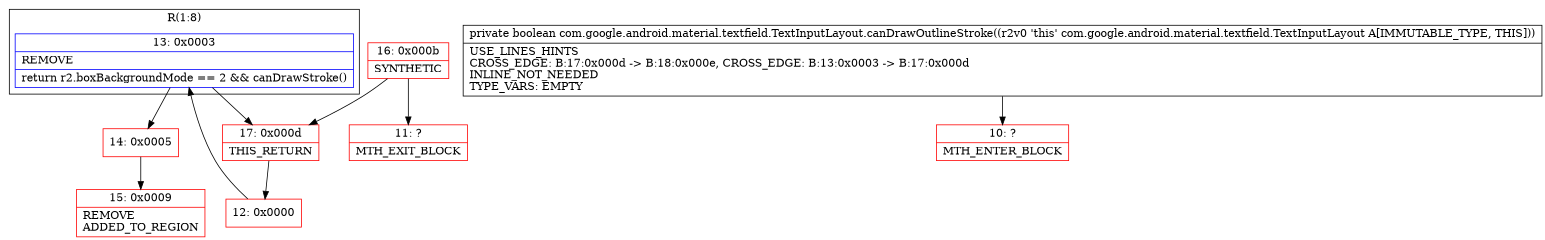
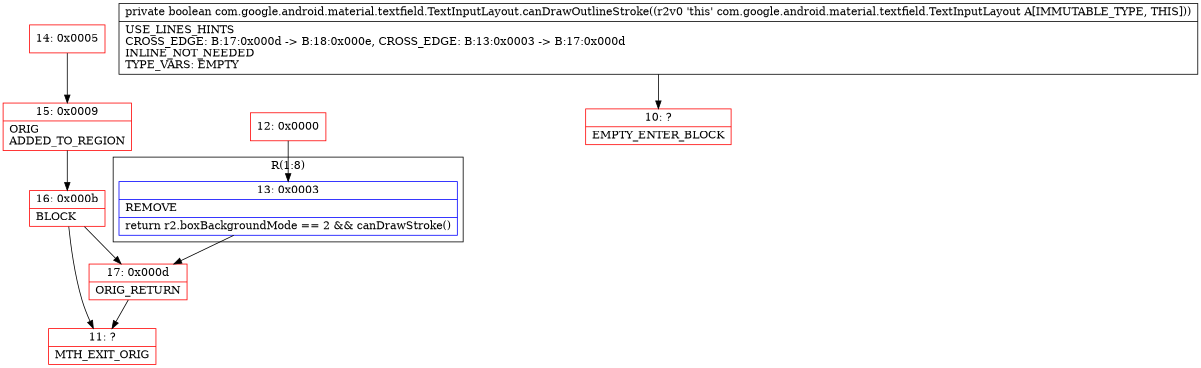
(408, 69) -> (56, 217)
(161, 105) -> none
(271, 151) -> (138, 290)
(408, 151) -> (102, 355)
(1003, 151) -> (658, 135)
none -> (67, 167)
(267, 176) -> (122, 311)
(109, 216) -> (24, 130)
